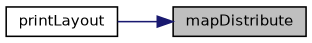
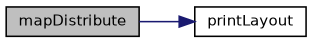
(137, 22) -> (159, 22)
